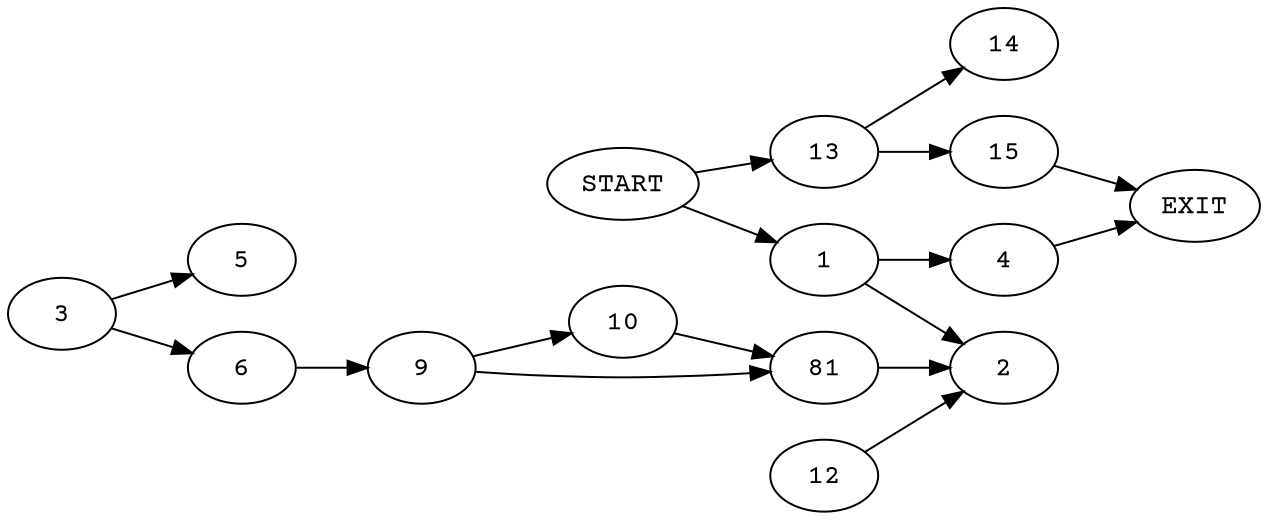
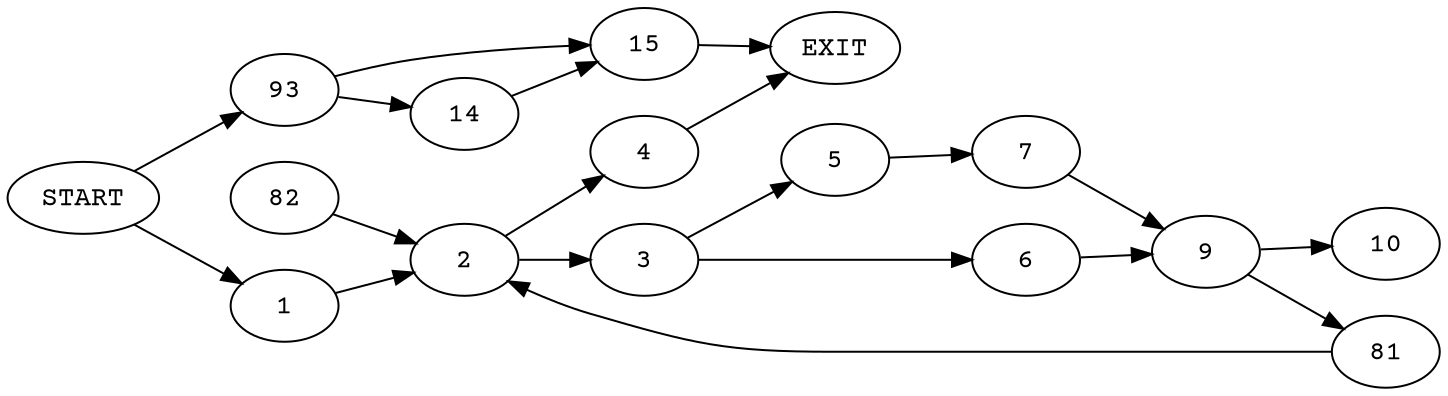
none -> (545, 83)
(824, 152) -> (285, 90)
none -> (1026, 152)
none -> (545, 260)
(904, 260) -> (546, 211)
(714, 342) -> none
(824, 476) -> (285, 198)
